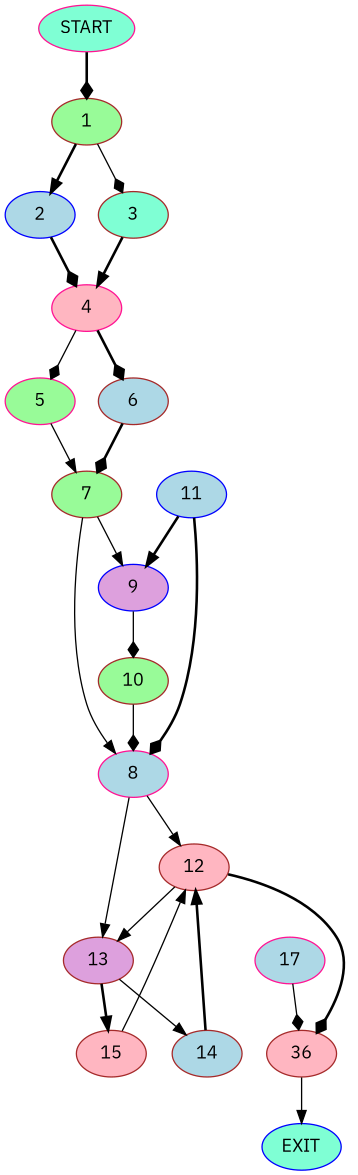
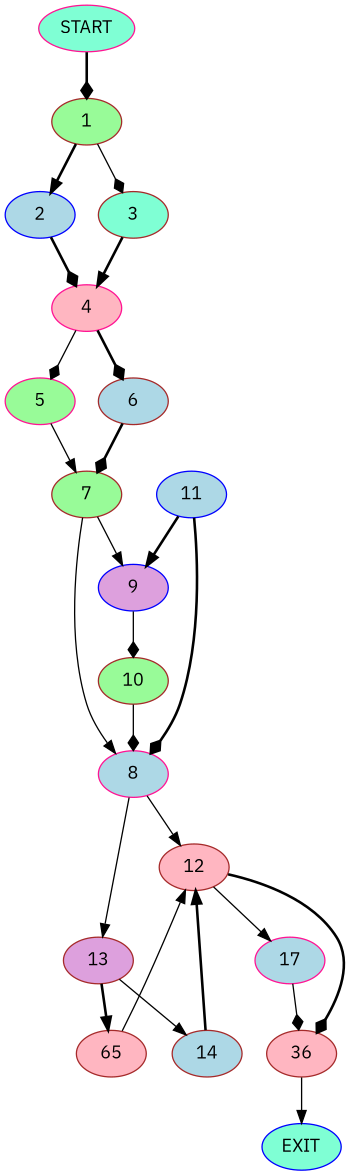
(151, 909) -> (237, 909)
(111, 1054) -> (111, 1054)
